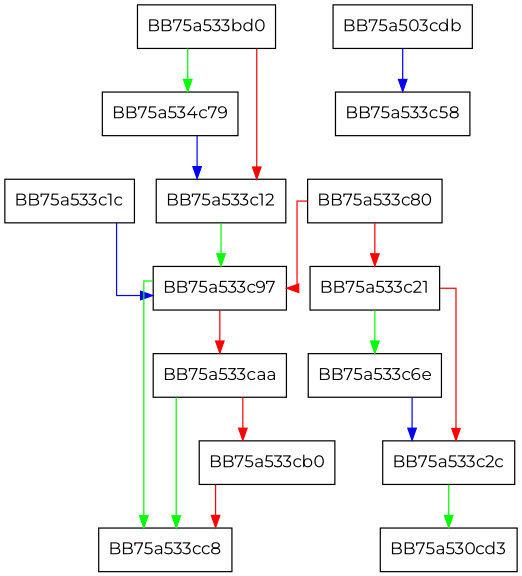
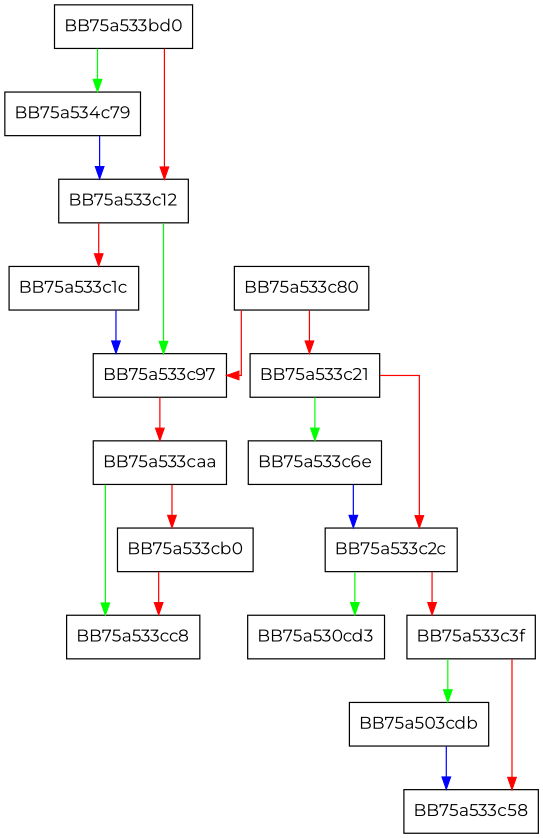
none -> (99, 238)
(144, 394) -> none
none -> (471, 637)
